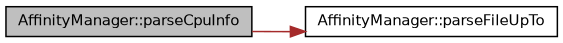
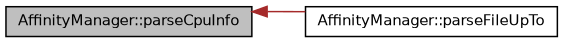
(271, 32) -> (286, 12)
